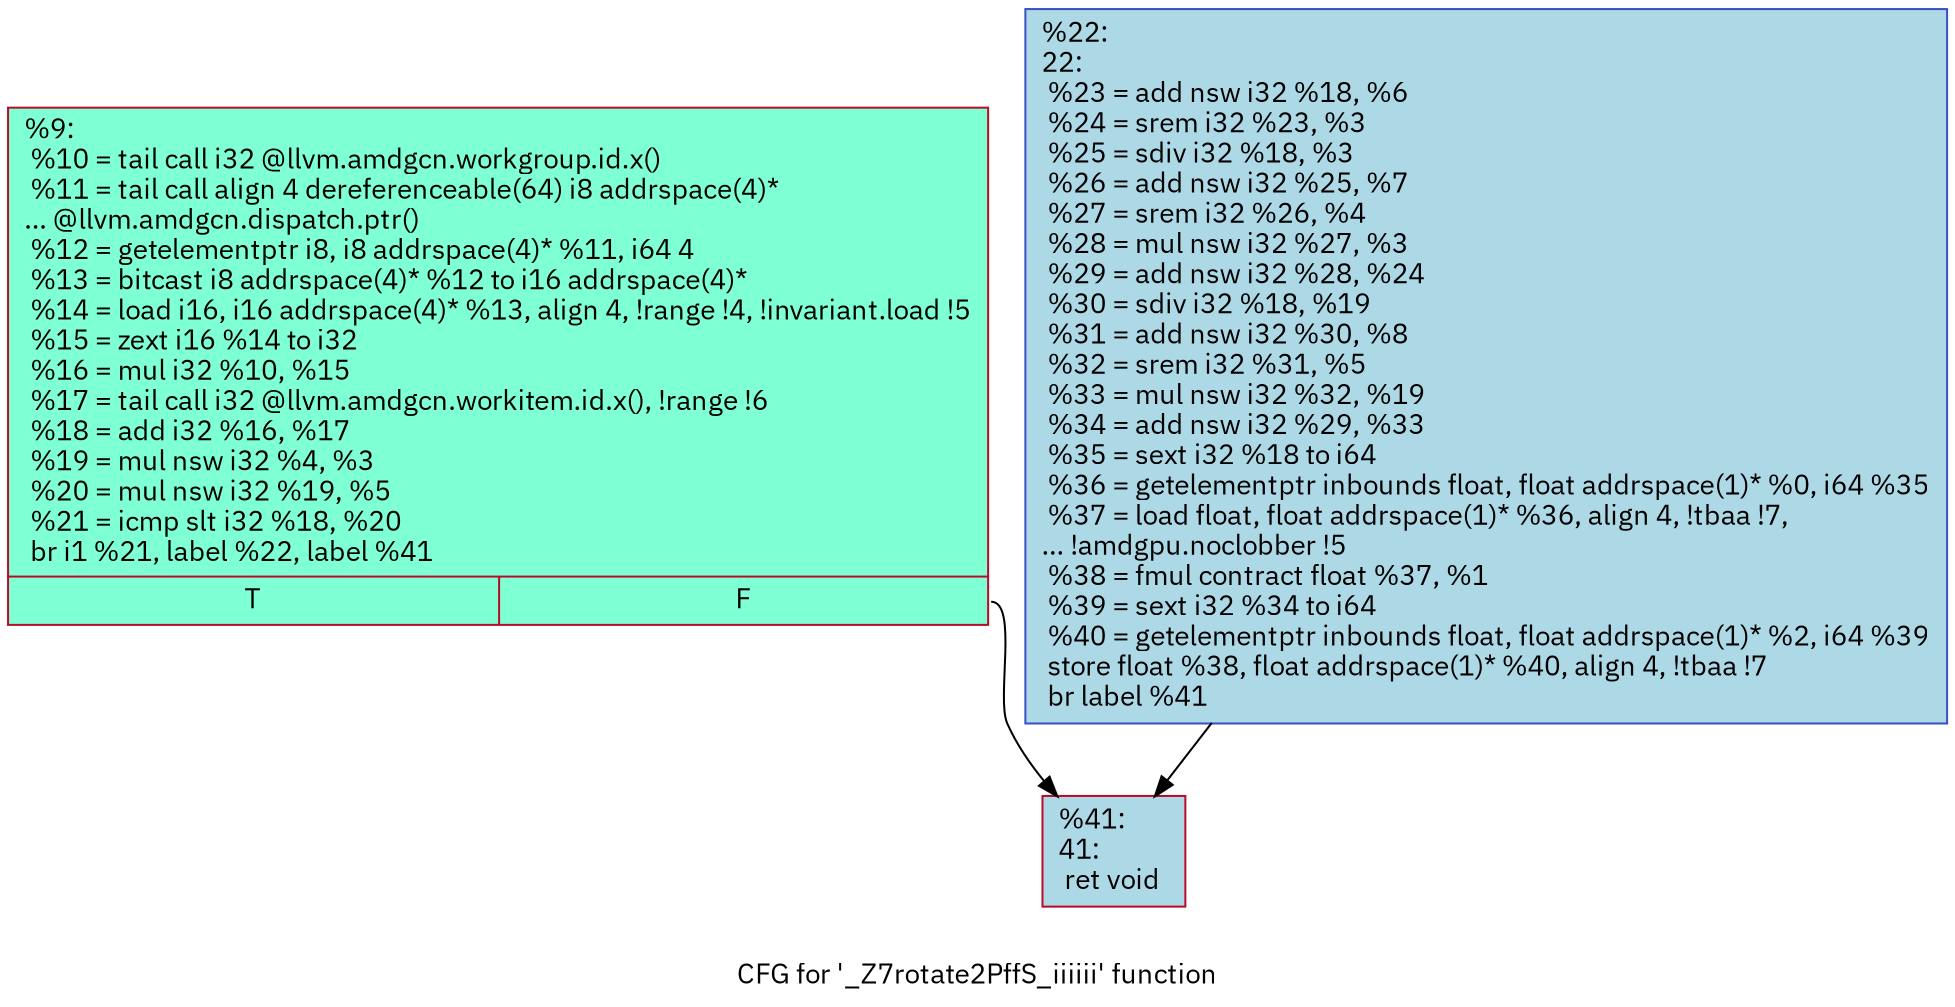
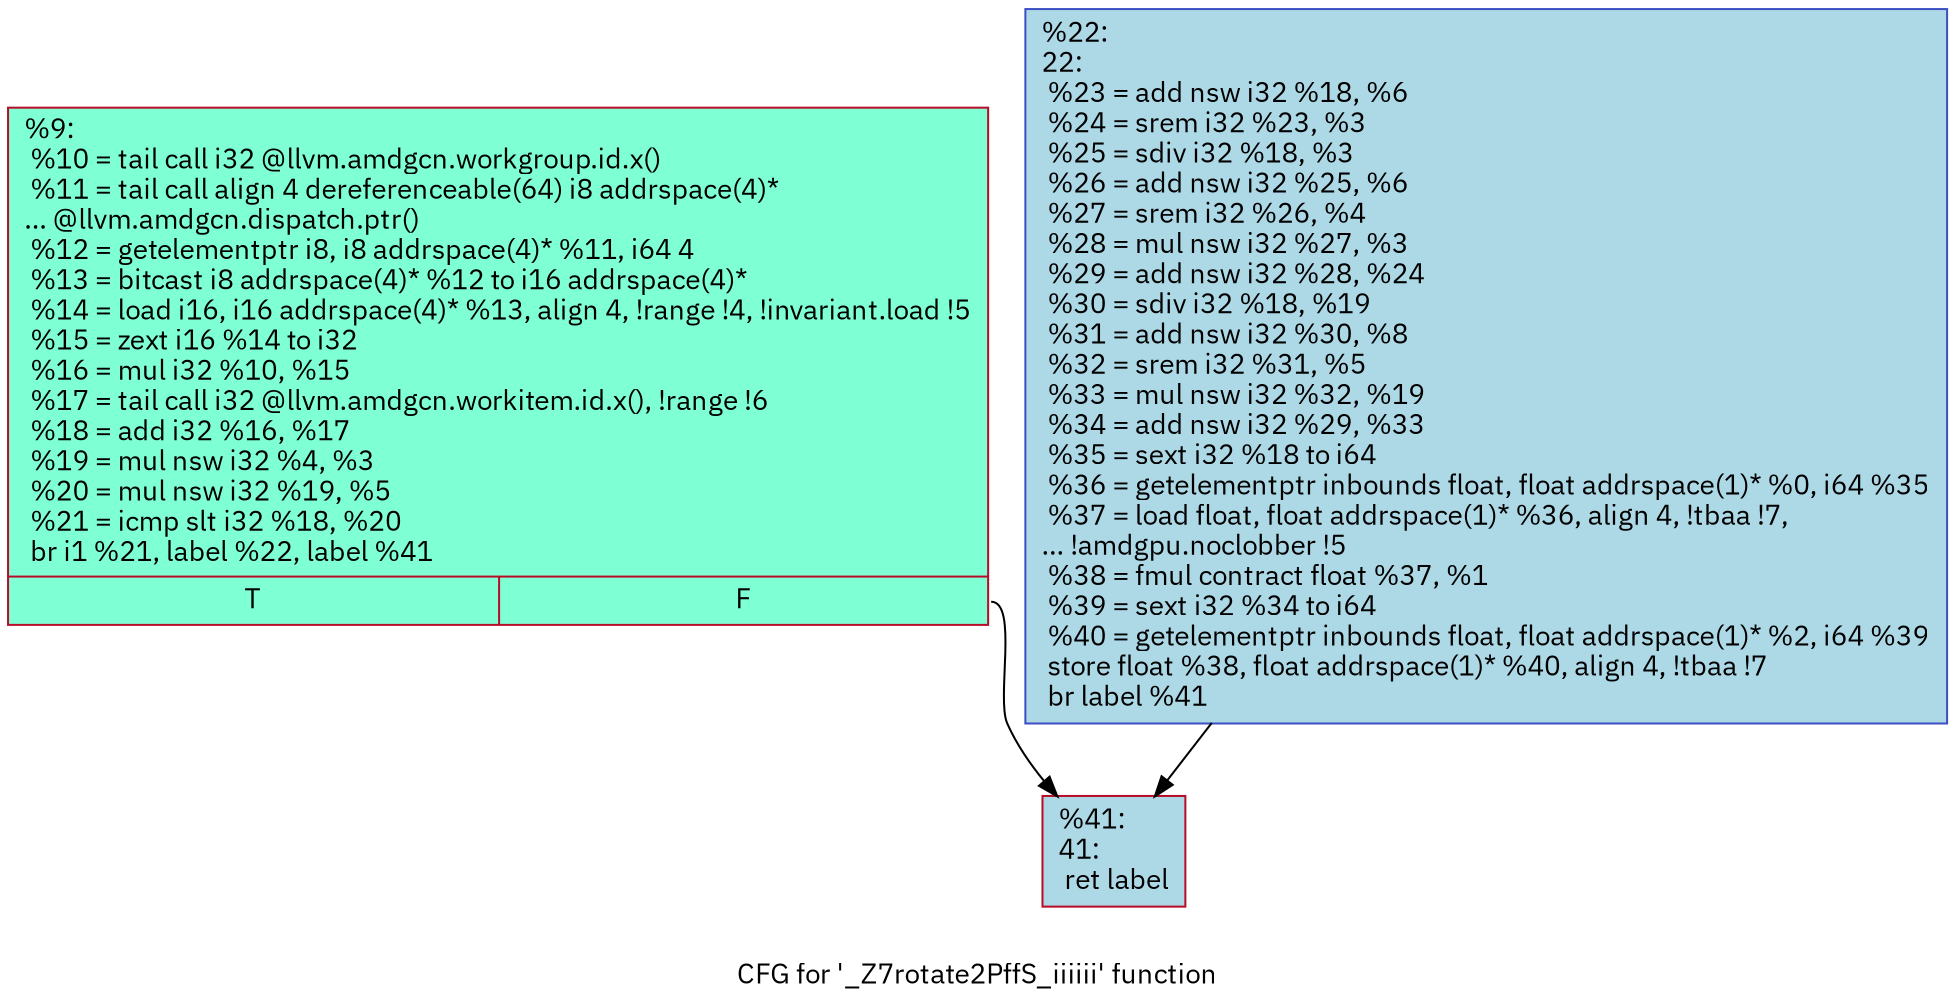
(1226, 184) -> (1226, 184)
(1110, 880) -> (1114, 880)
